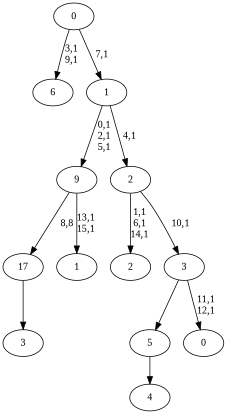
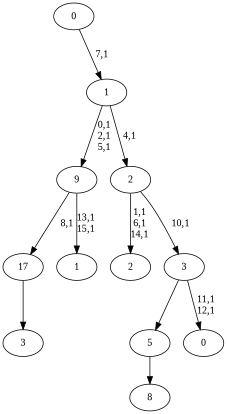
(53, 92) -> none
(67, 223) -> (67, 223)
(150, 398) -> (150, 398)
